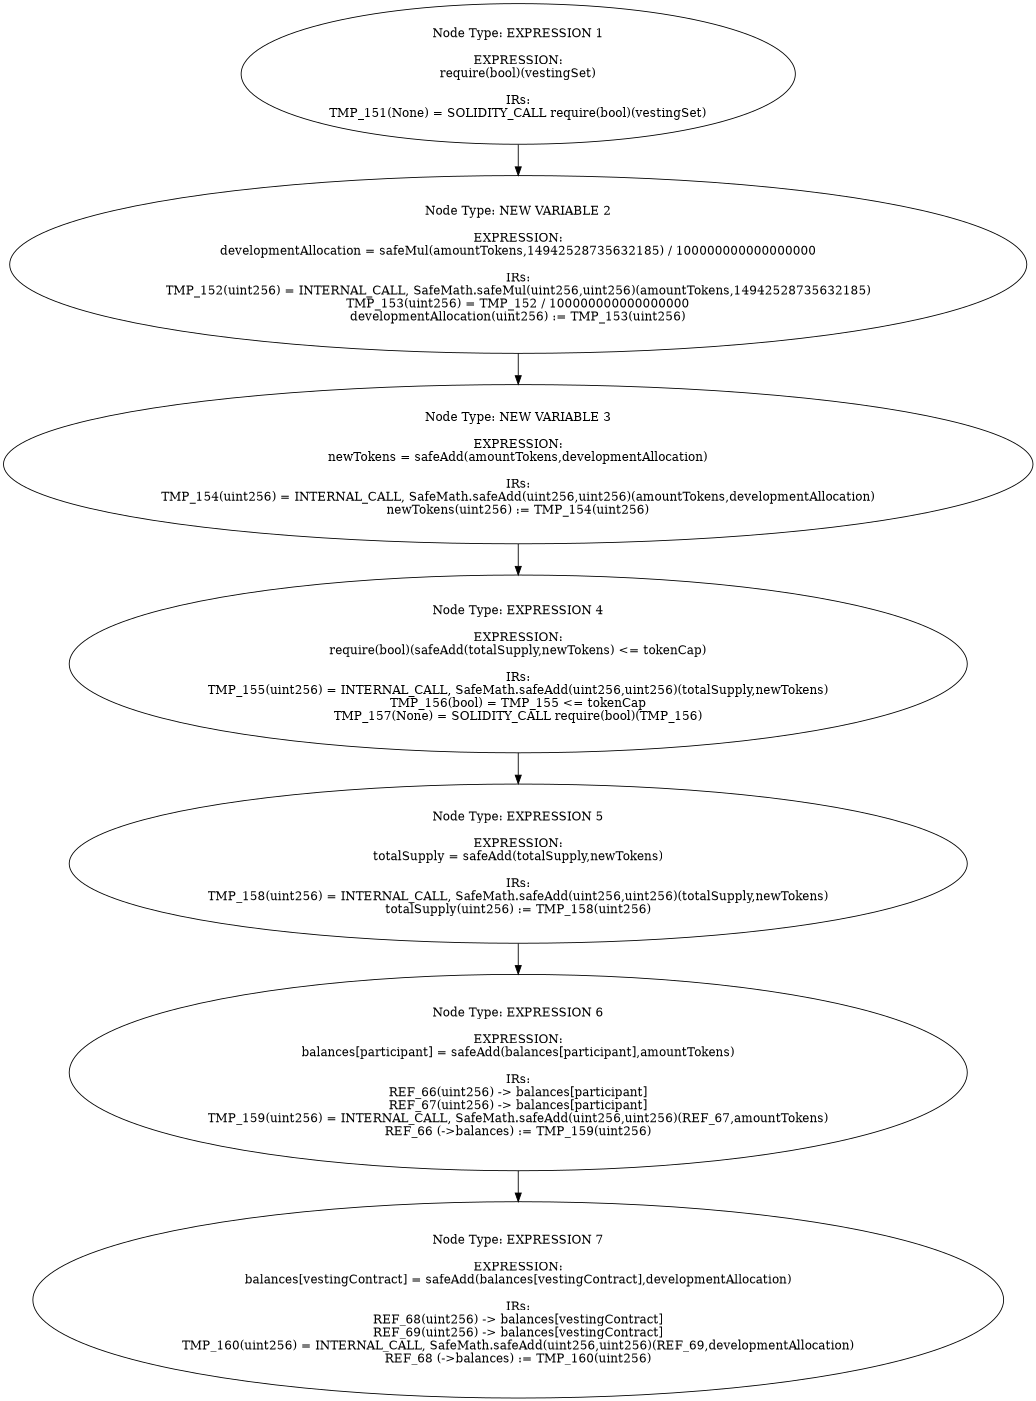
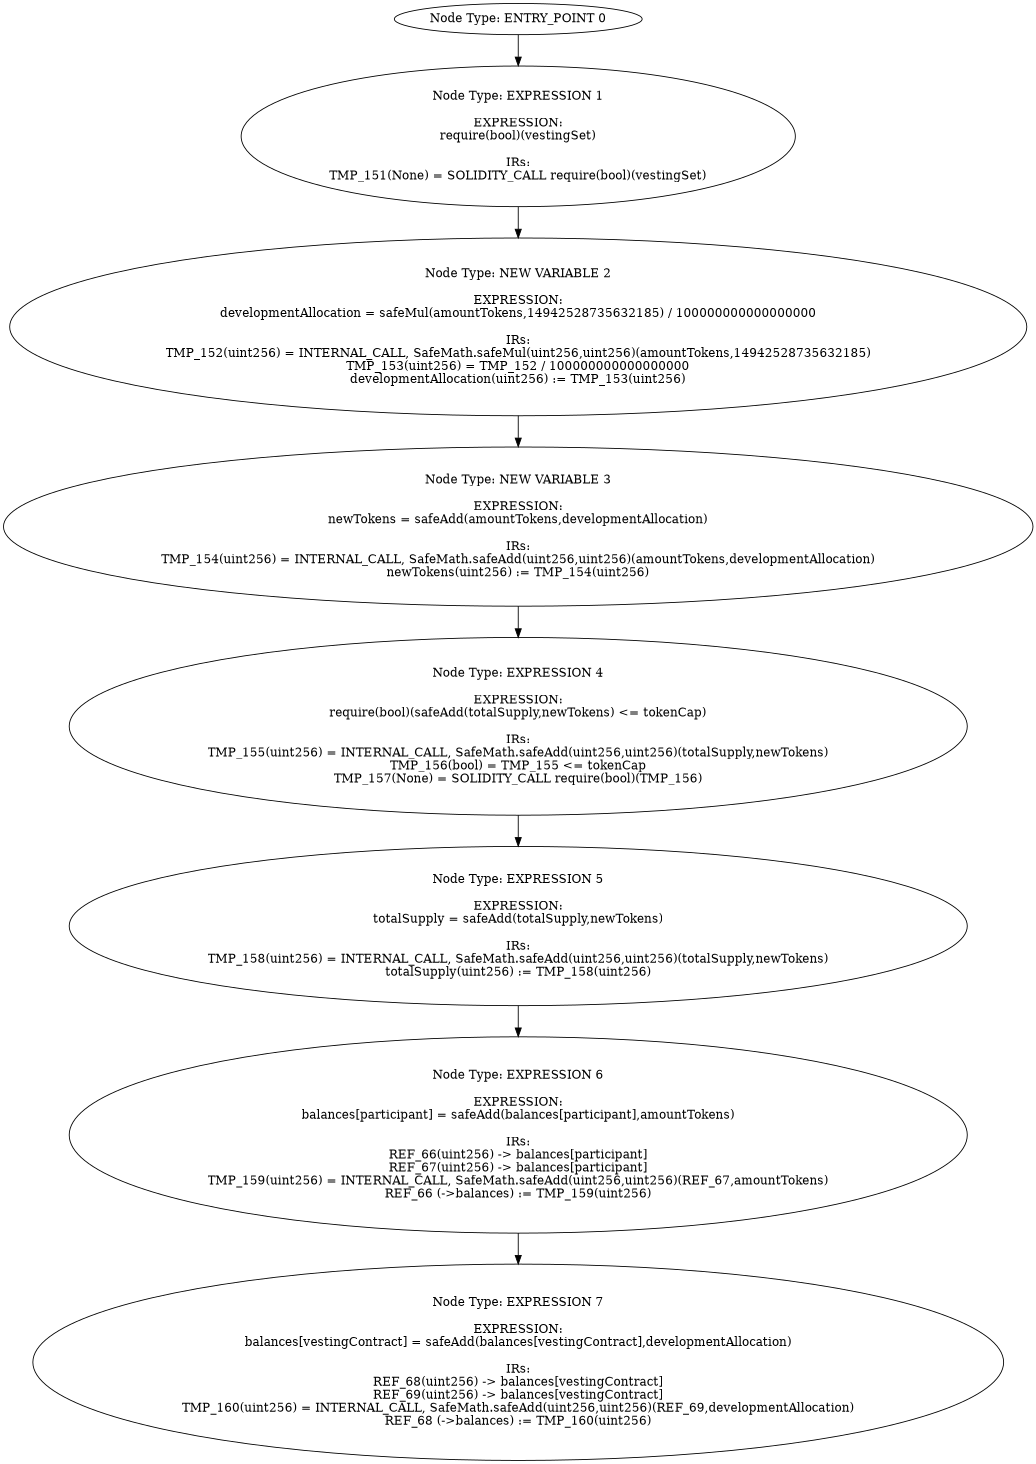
none -> (518, 19)
